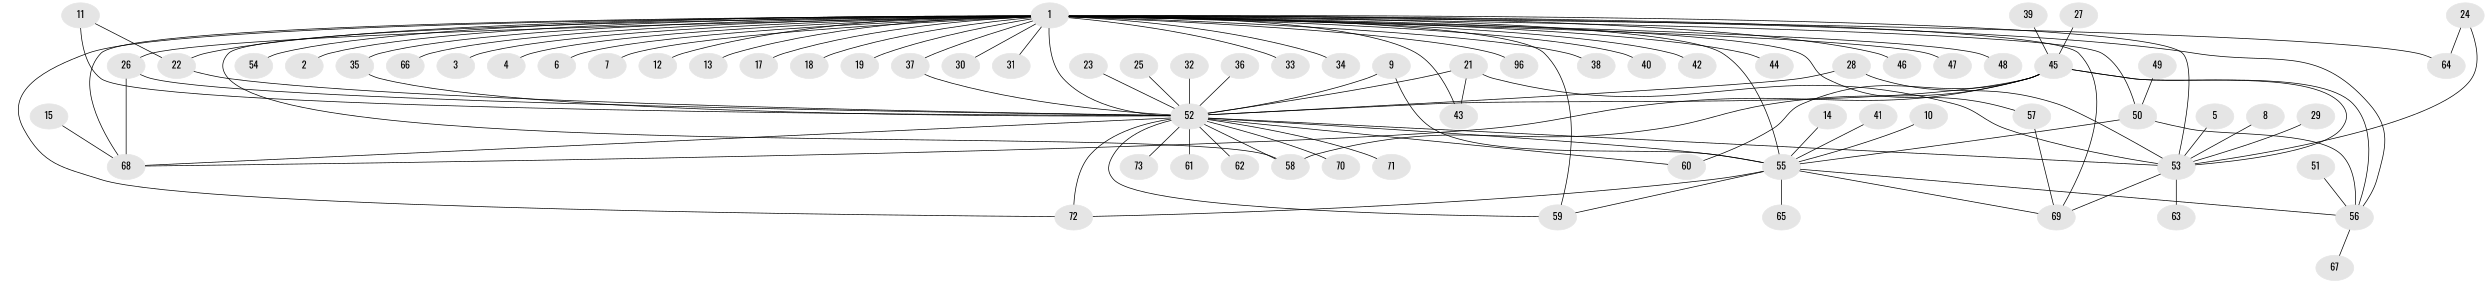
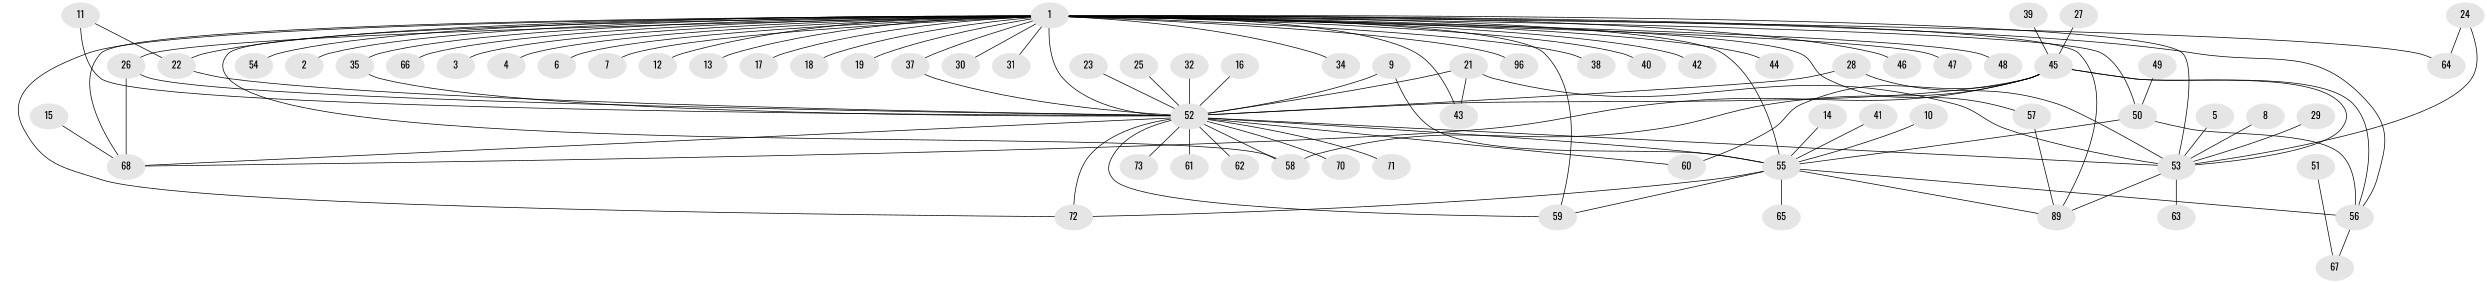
(1240, 66) -> (1240, 66)
(1290, 66) -> none
(2335, 192) -> (2326, 219)
(2056, 217) -> (2056, 217)
